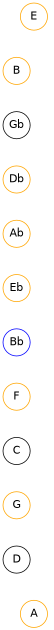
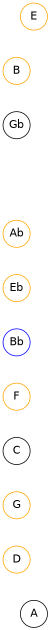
(17, 179) -> none
(17, 560) -> (17, 560)
(34, 614) -> (34, 614)
